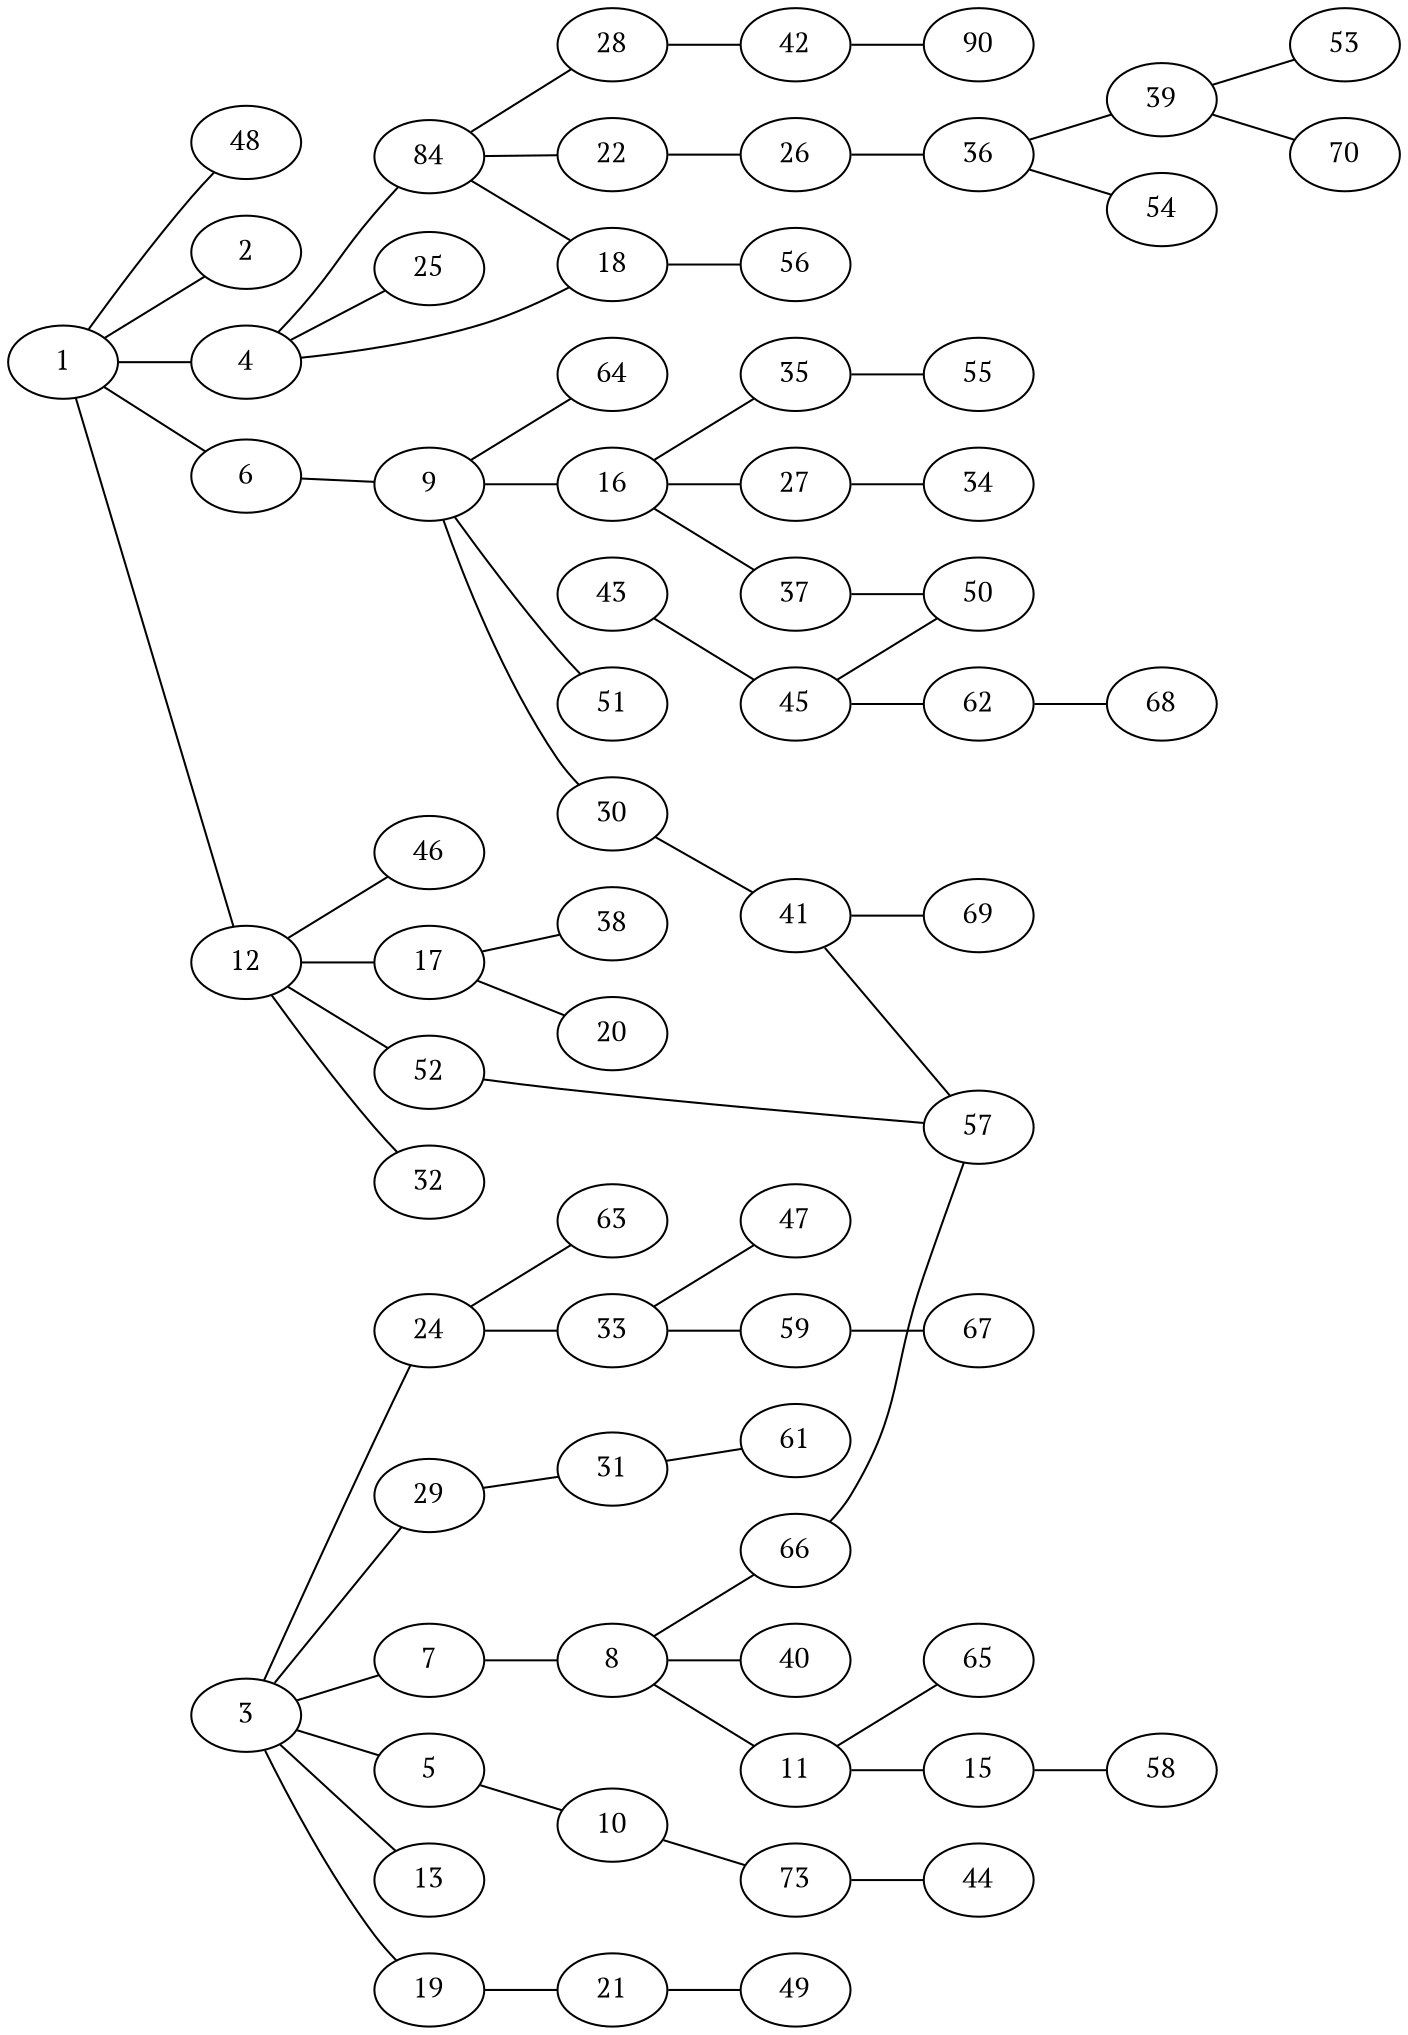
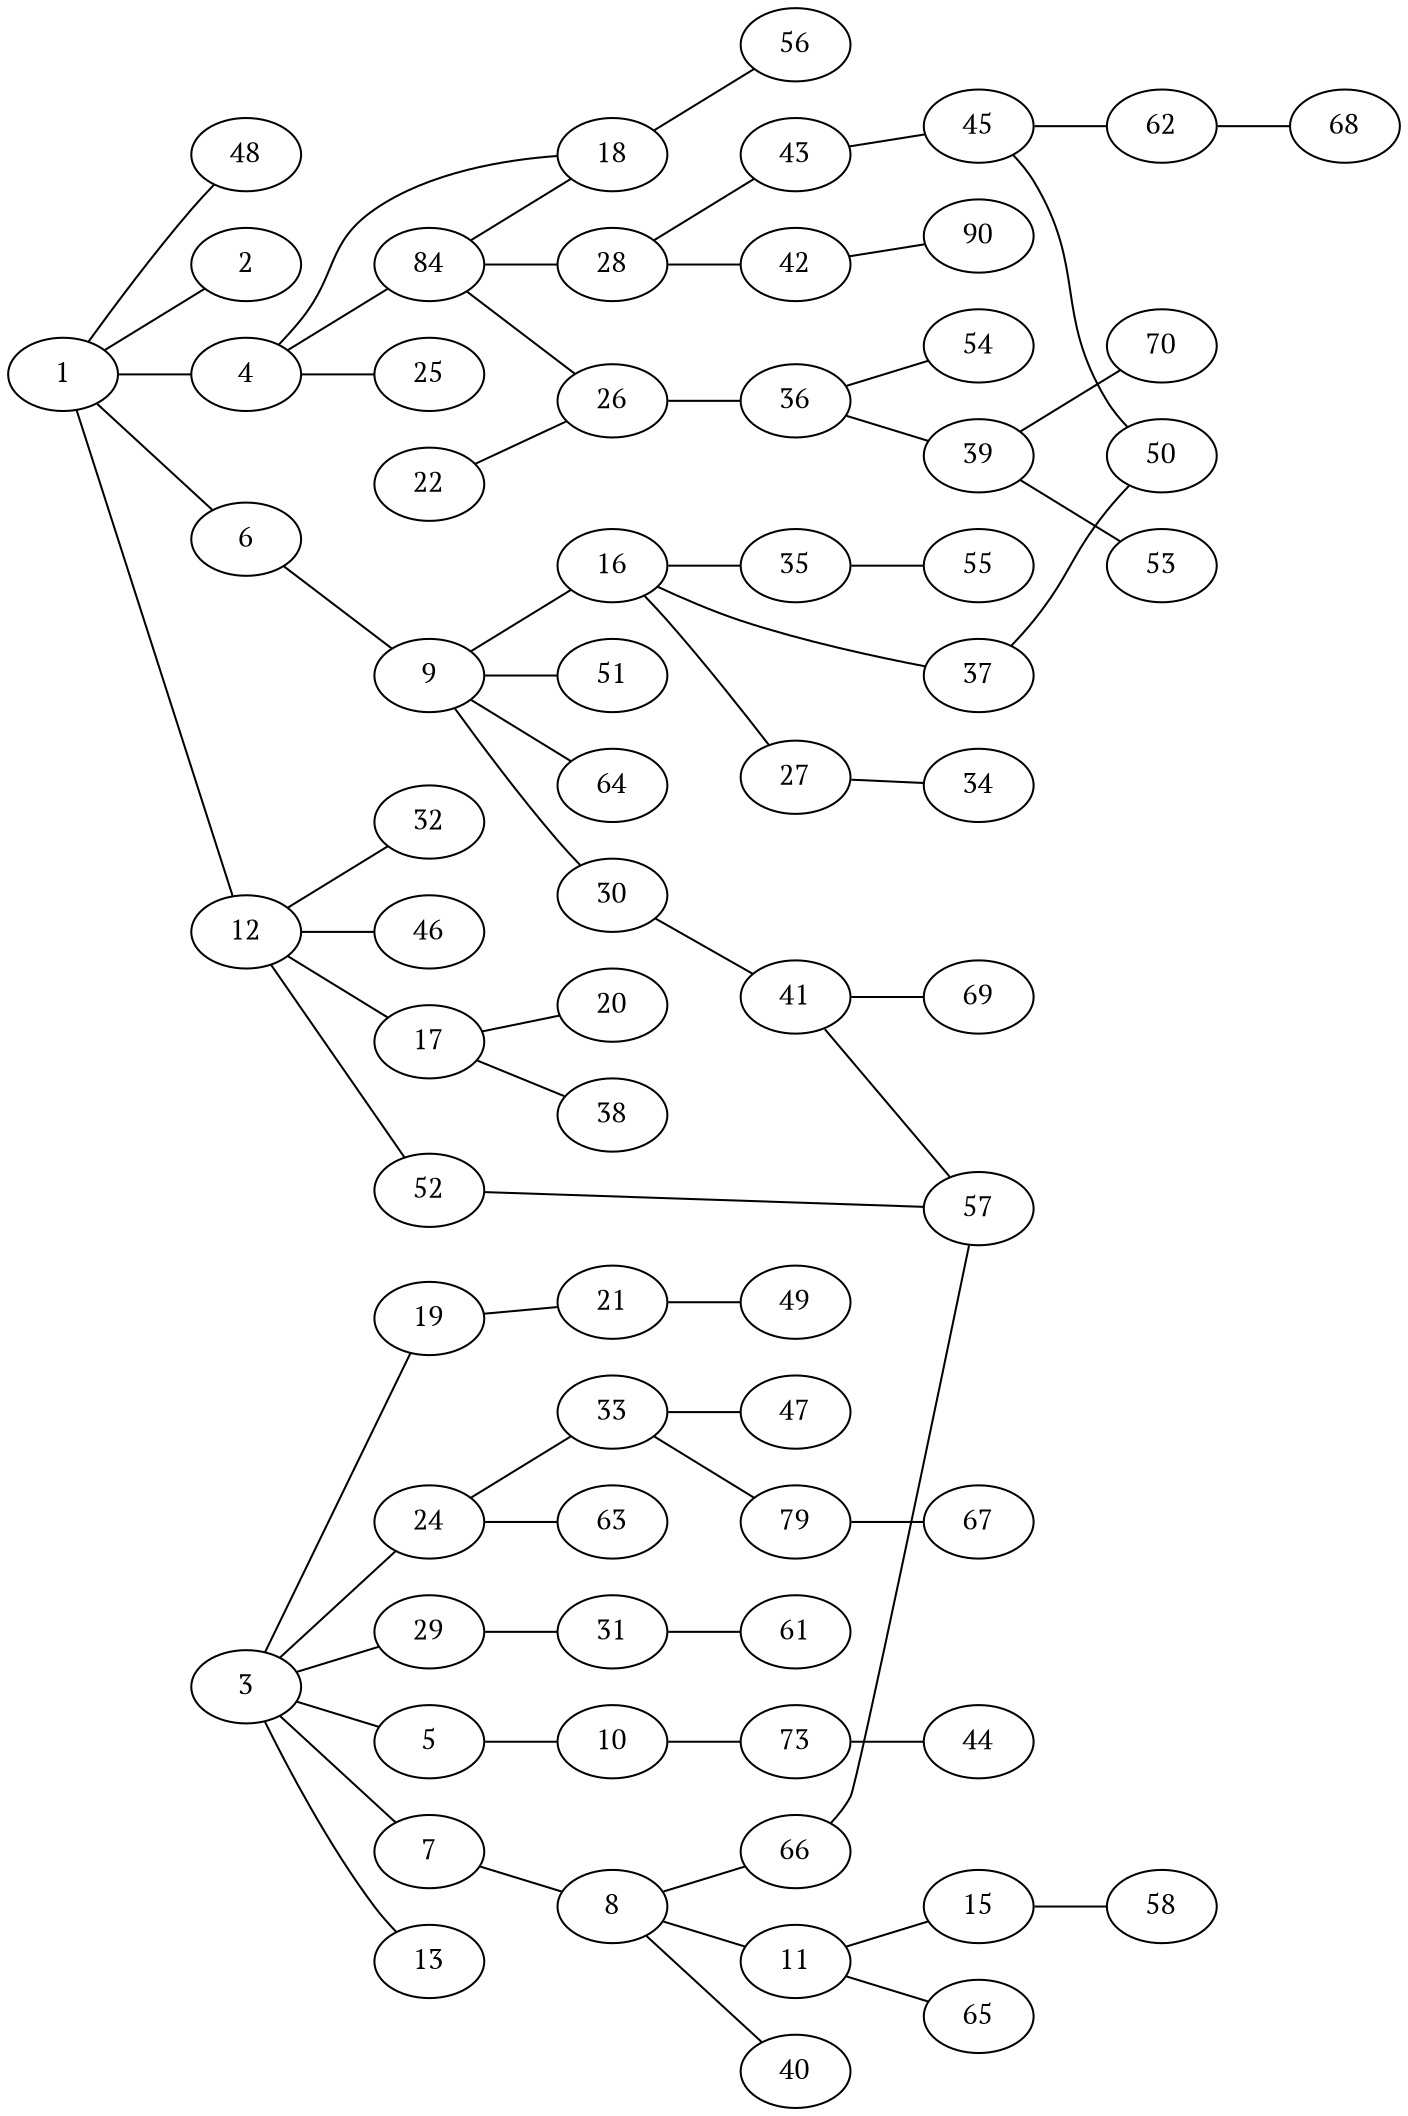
(521, 156) -> (521, 333)
none -> (704, 210)
(796, 1331) -> (796, 1522)
